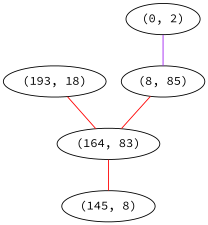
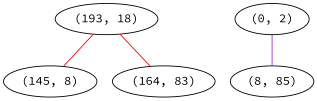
(136, 112) -> none
(108, 175) -> (78, 50)
